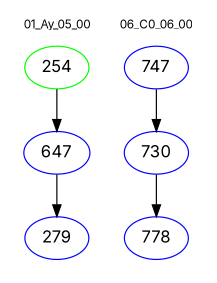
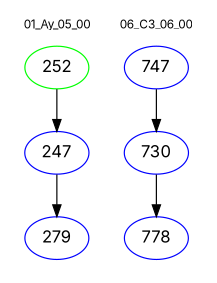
(156, 25) -> (156, 25)
(57, 68) -> (57, 68)
(57, 153) -> (57, 153)
